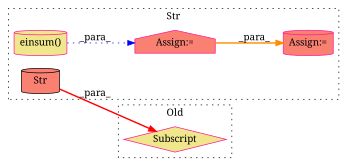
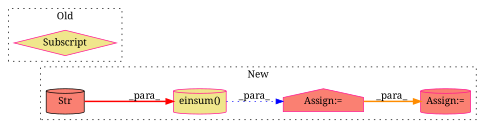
(174, 17) -> (258, 75)
(105, 109) -> (125, 101)
